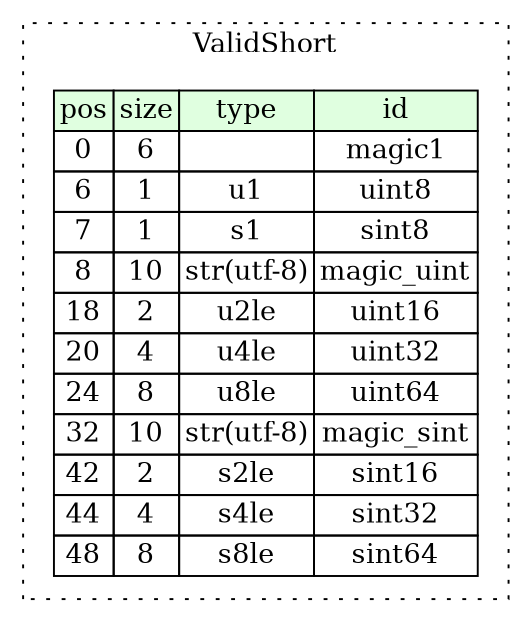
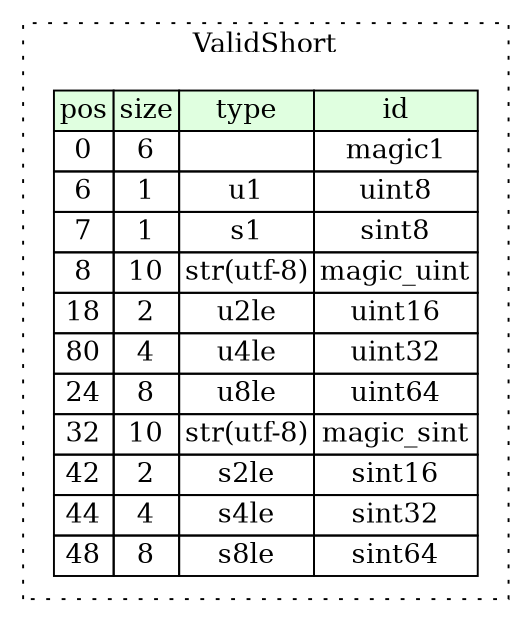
(84, 353) -> (84, 353)
